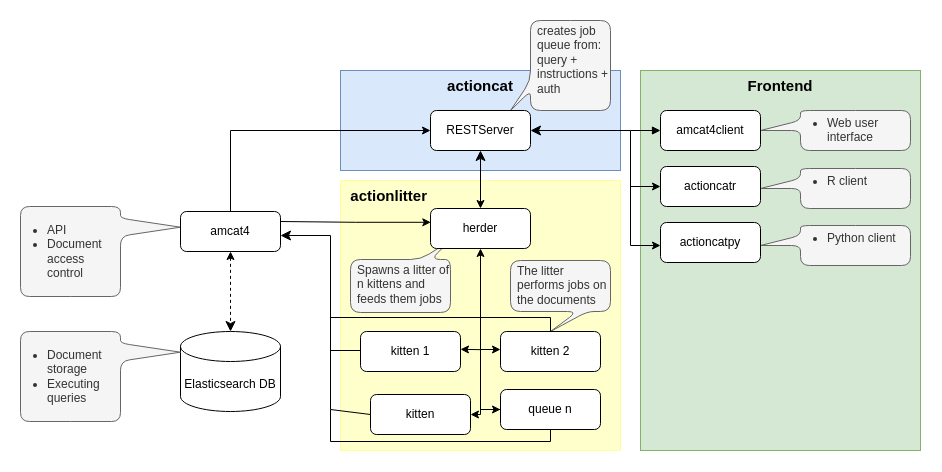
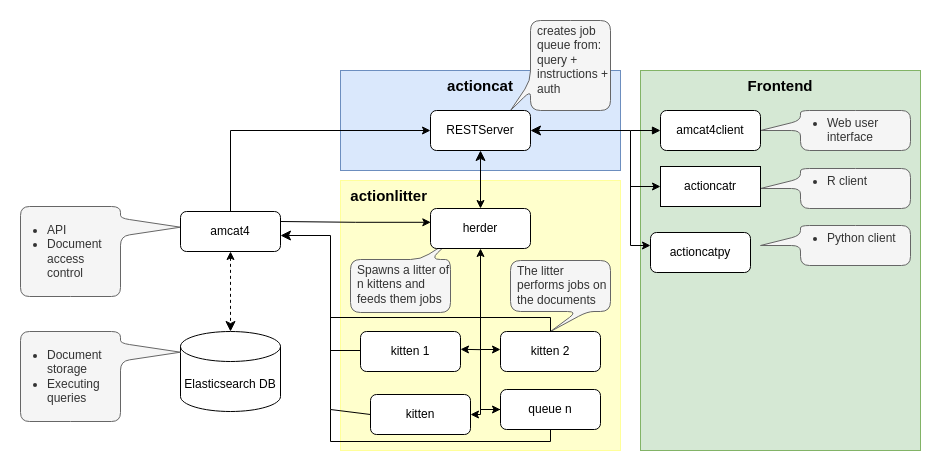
(711, 187) -> (711, 187)
(711, 243) -> (701, 253)
